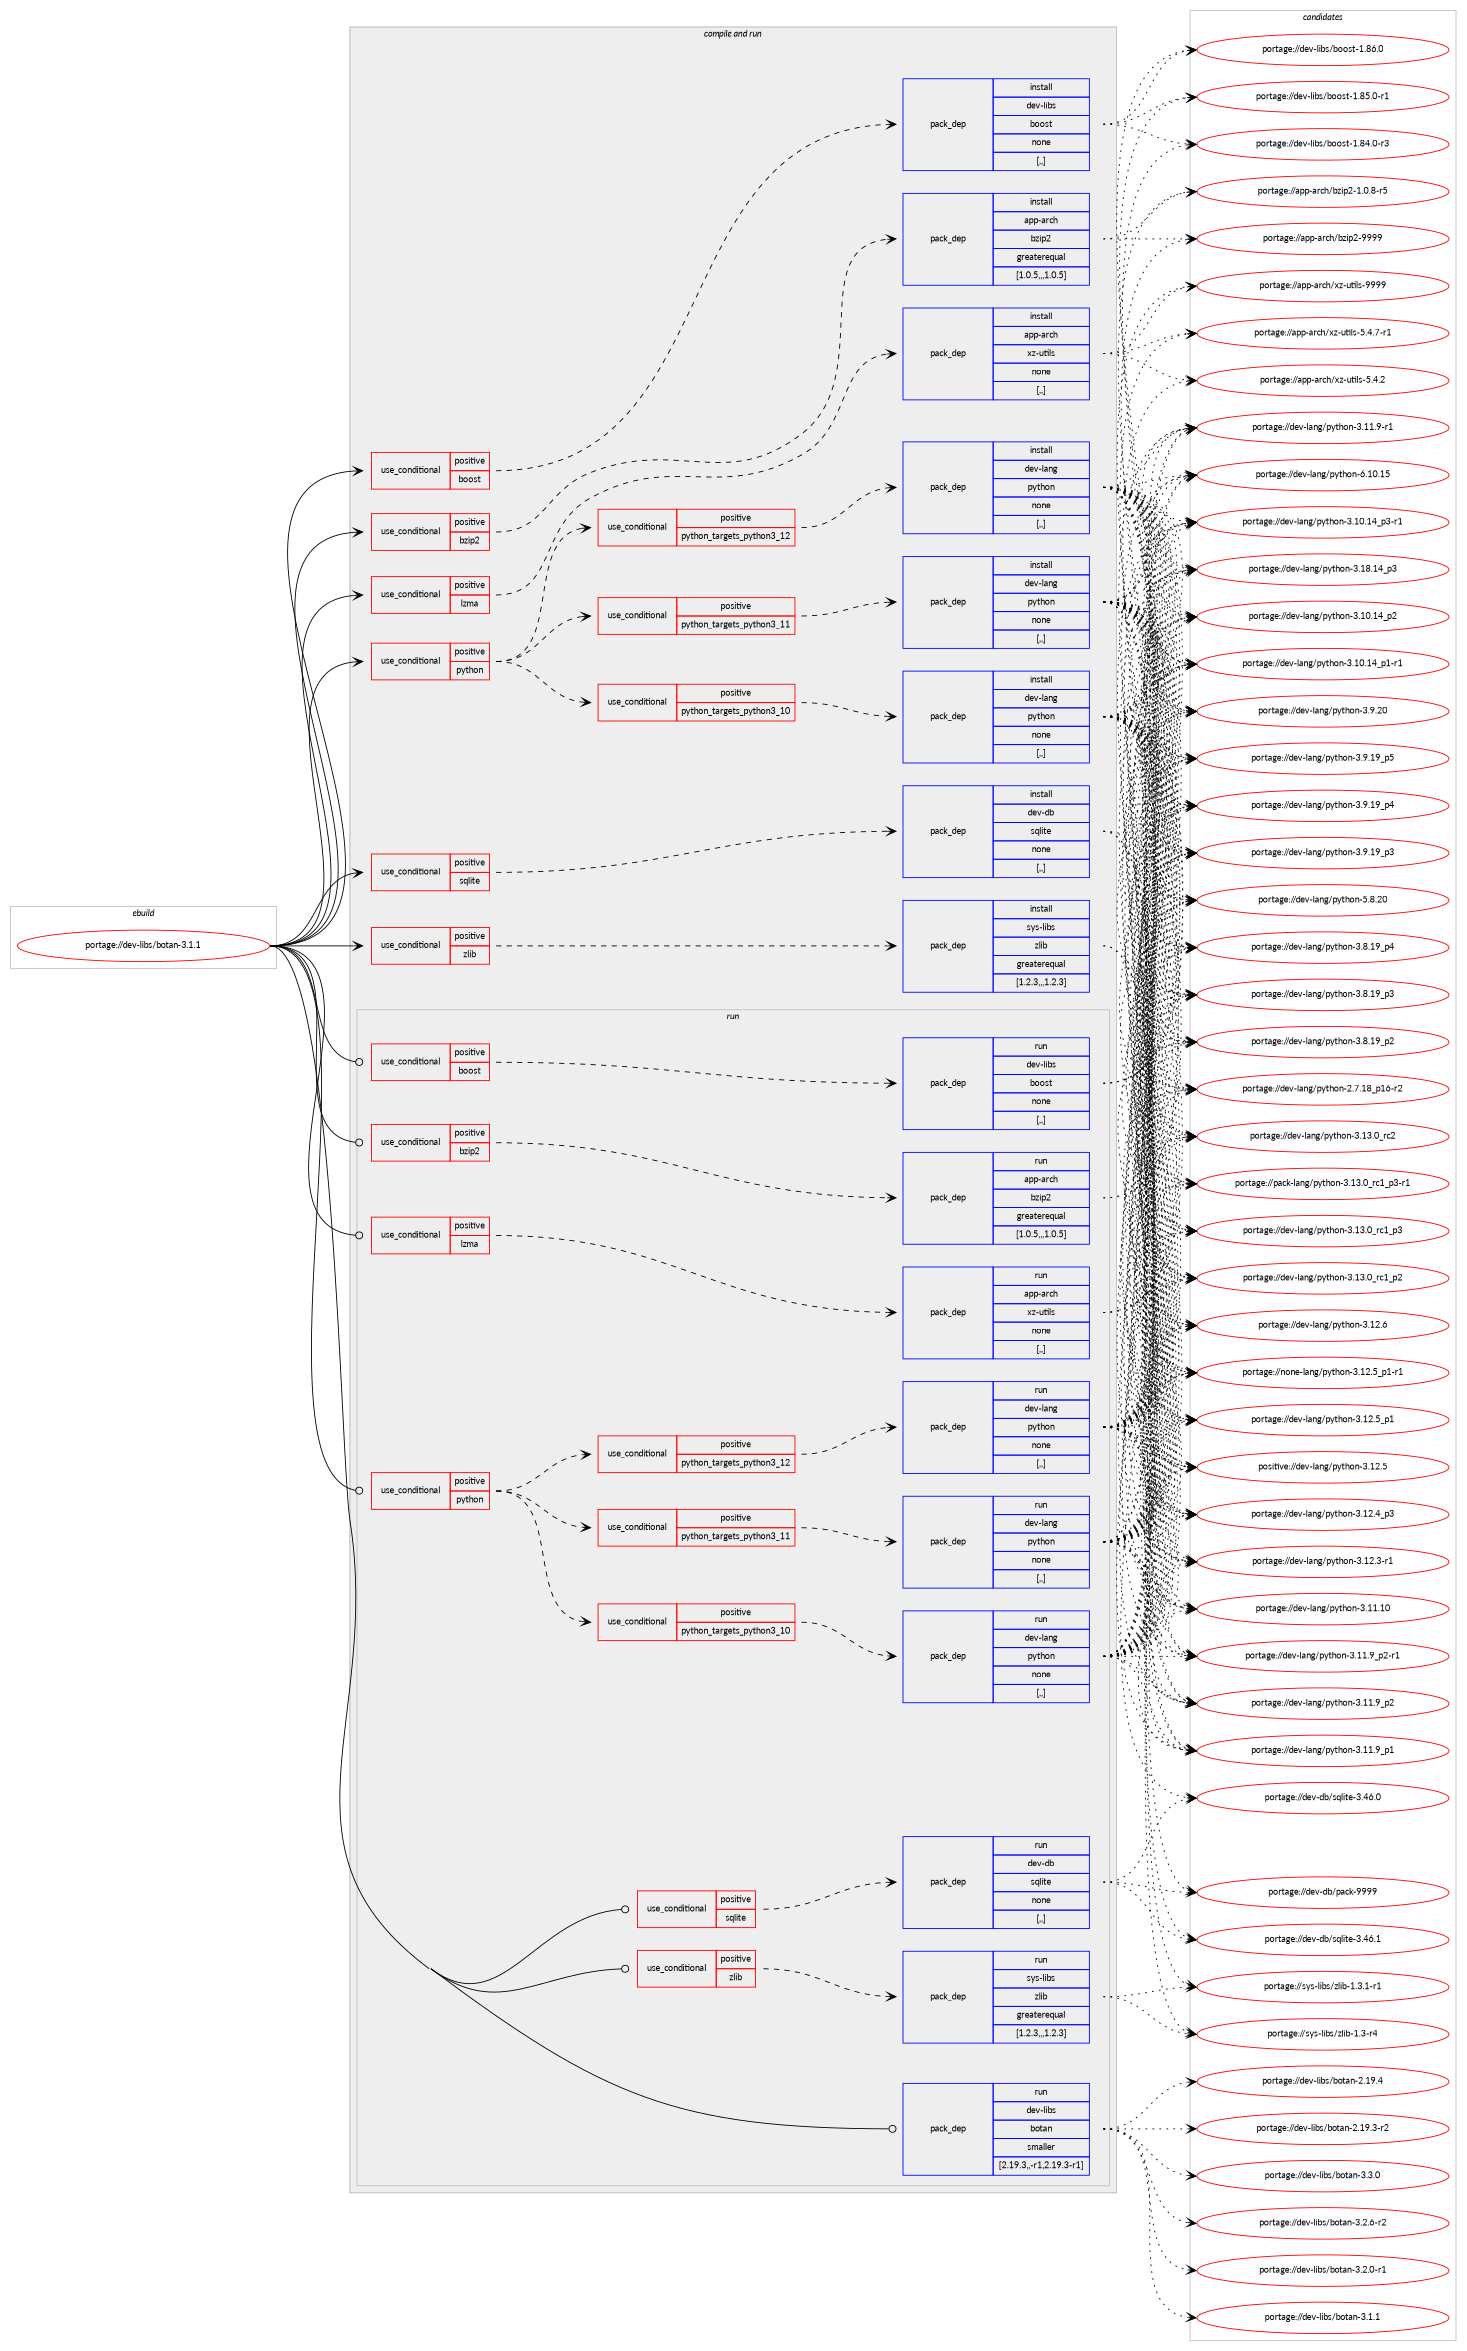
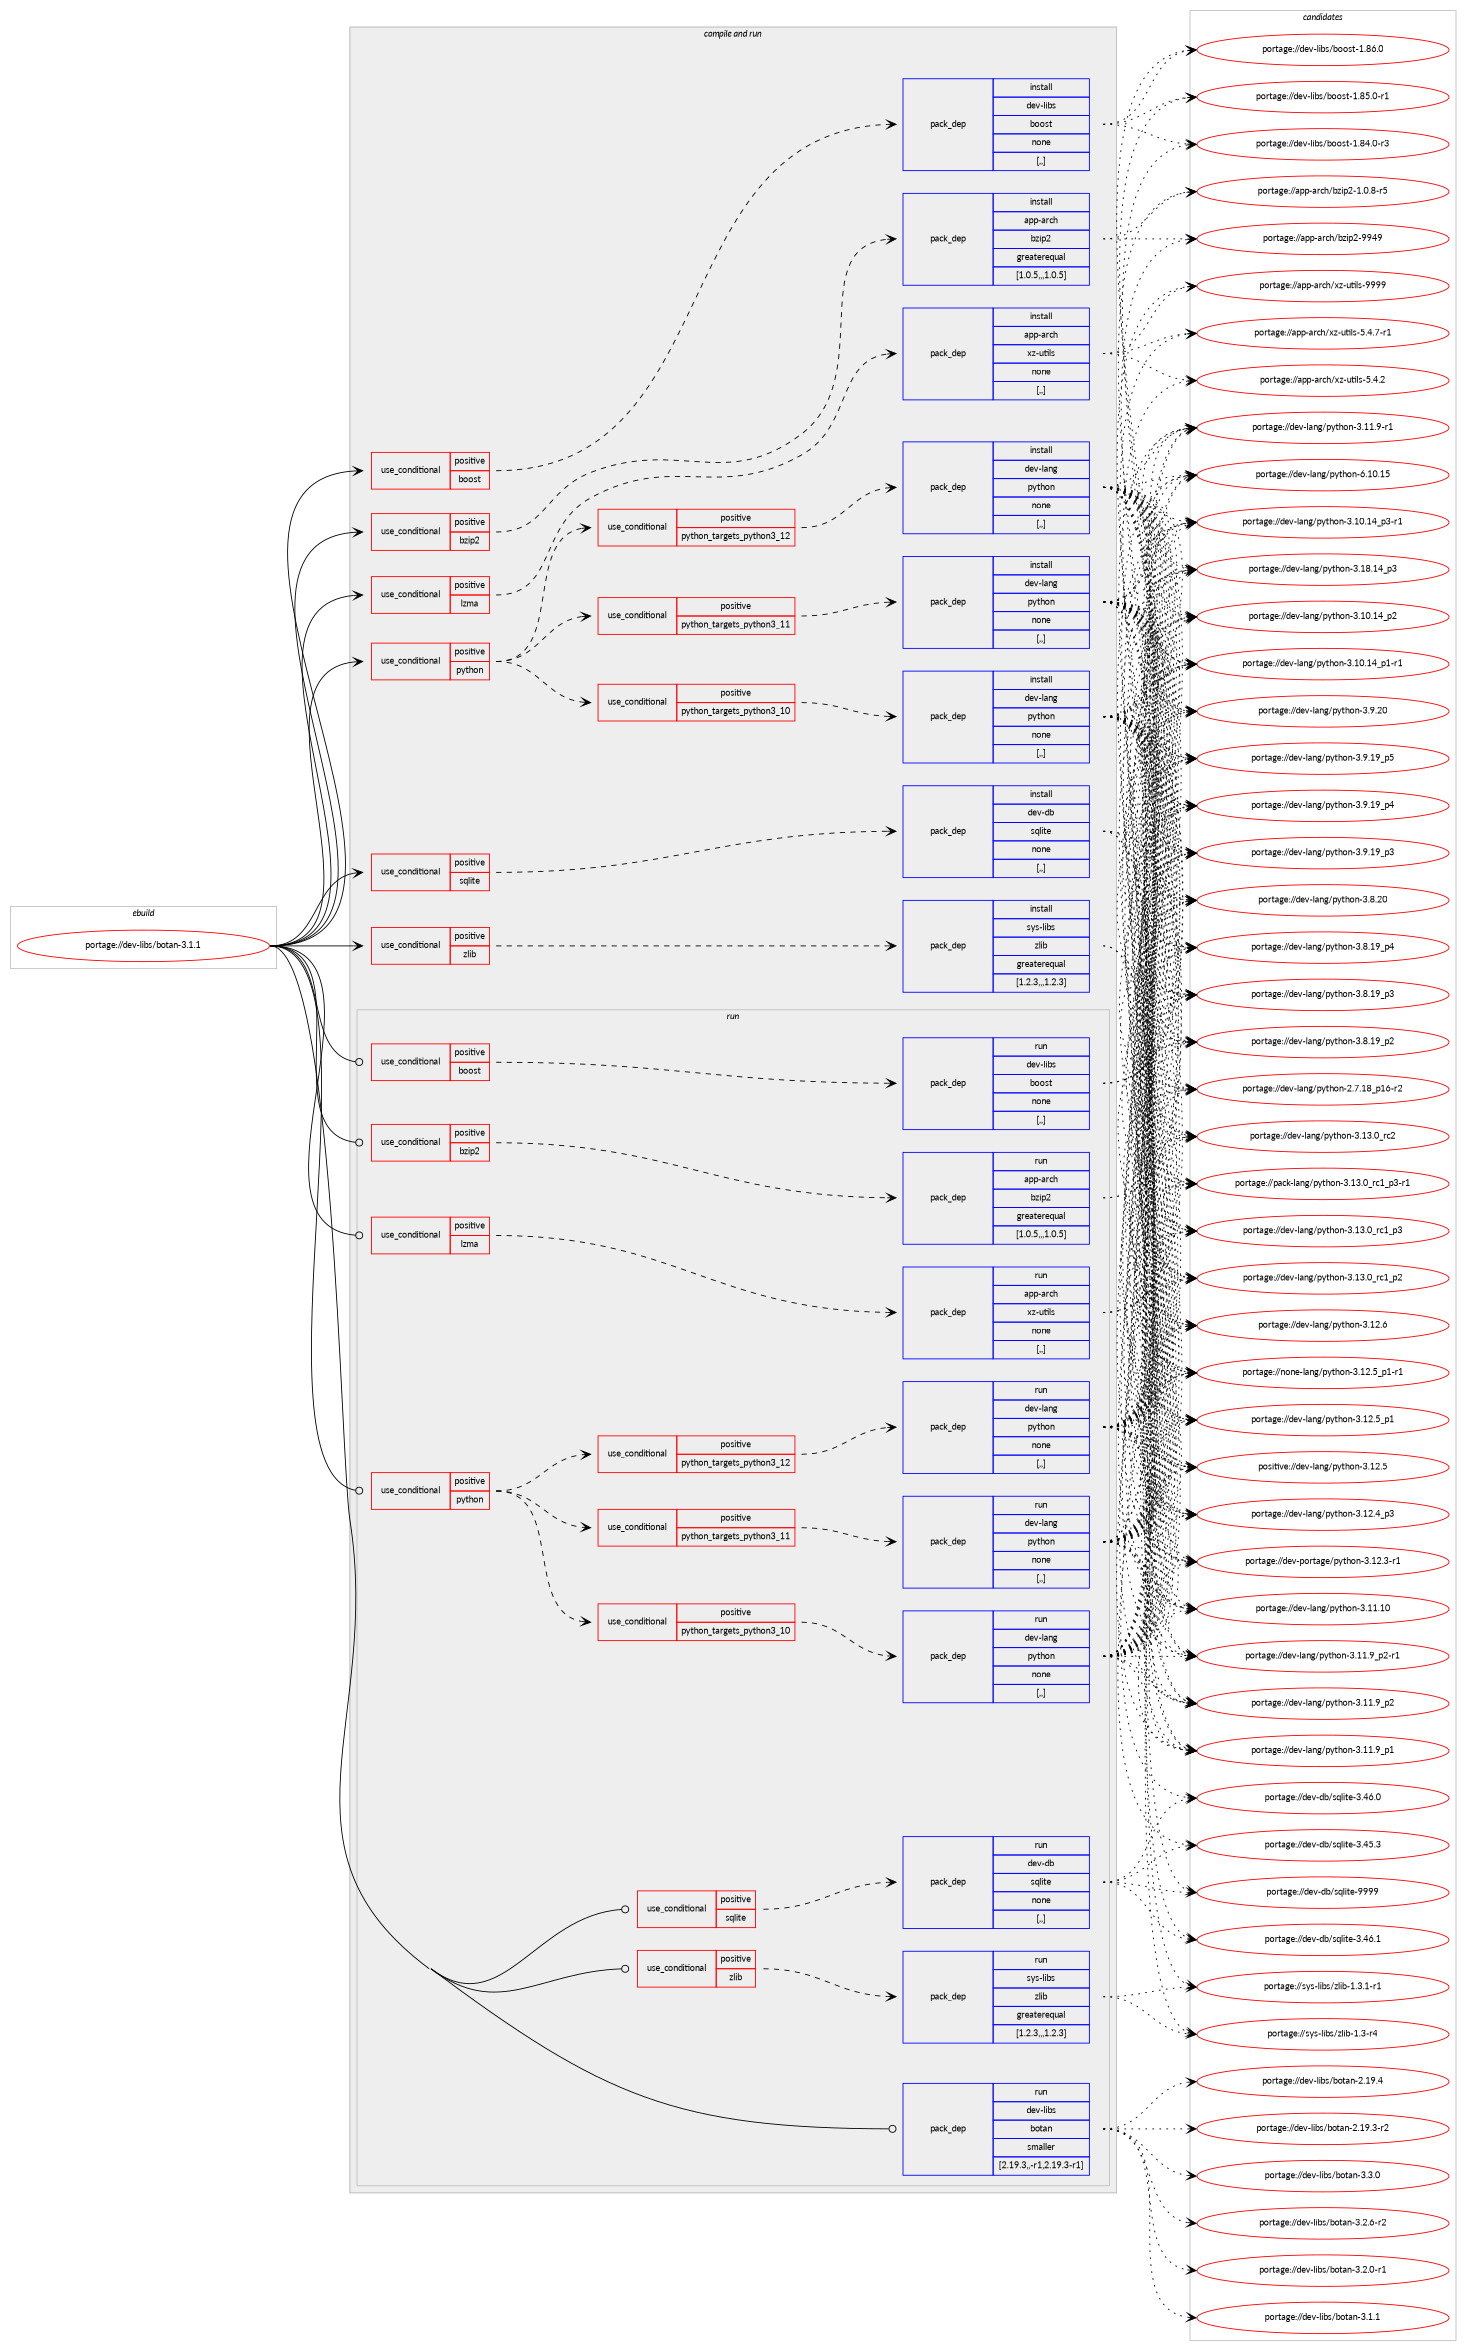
(1323, 239) -> (1323, 239)
(1323, 900) -> (1323, 900)
(1323, 1562) -> (1323, 1562)
none -> (1323, 1845)
(1323, 1893) -> (1323, 1893)
